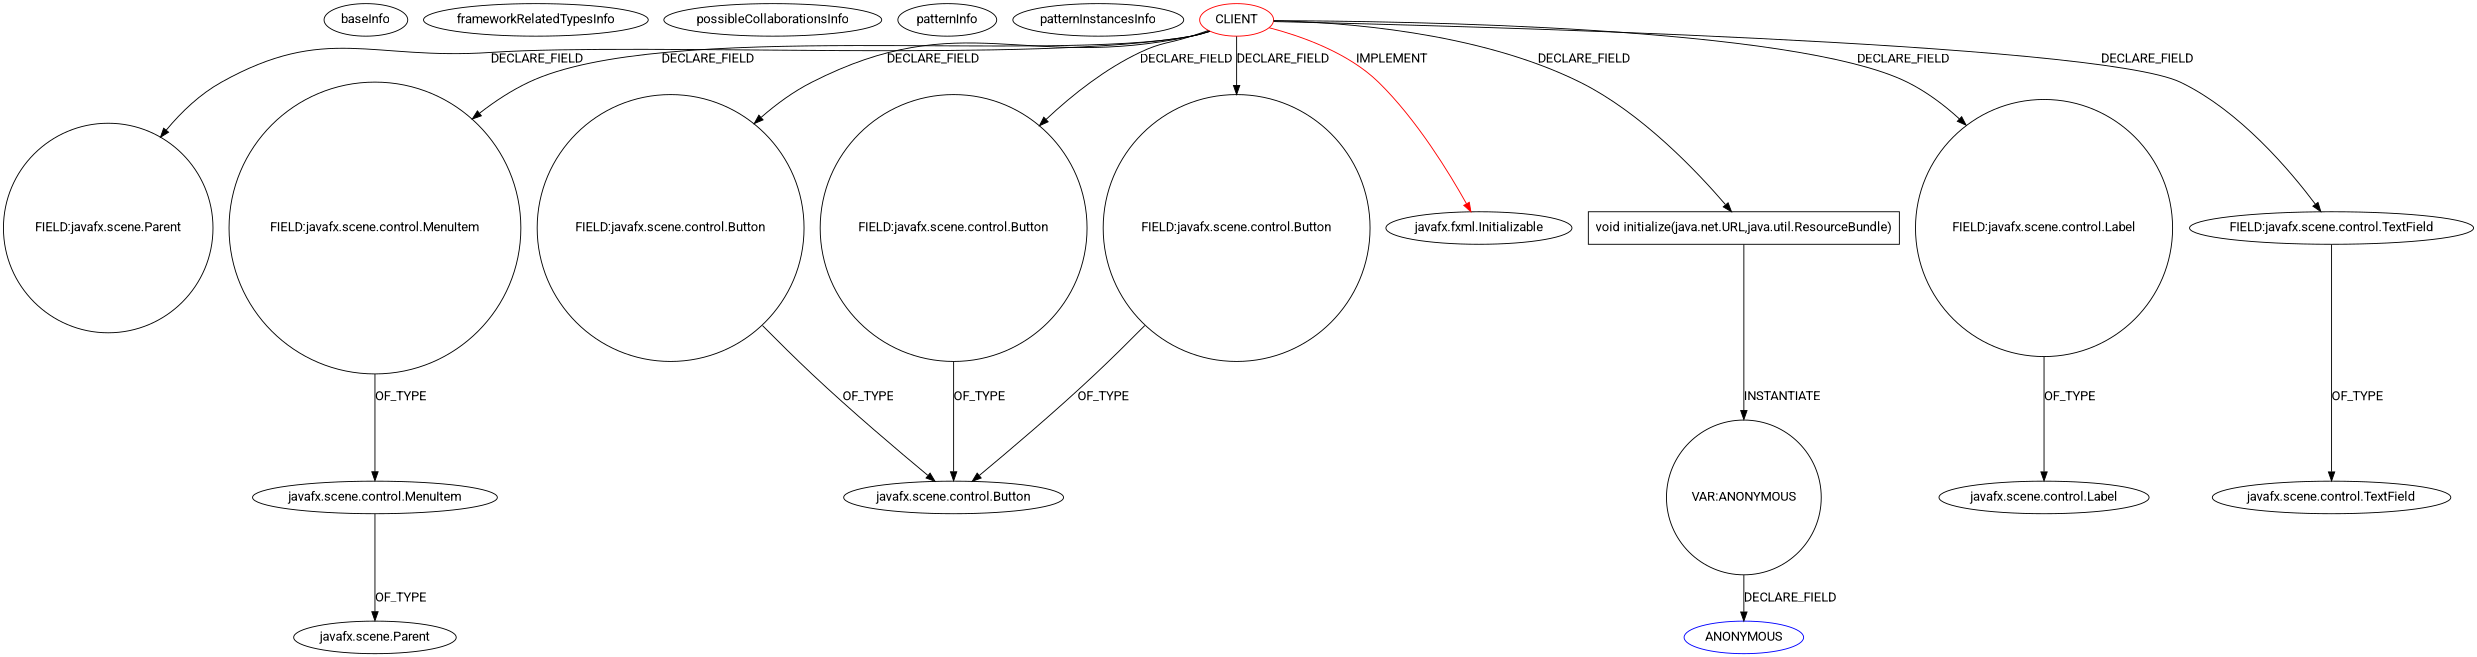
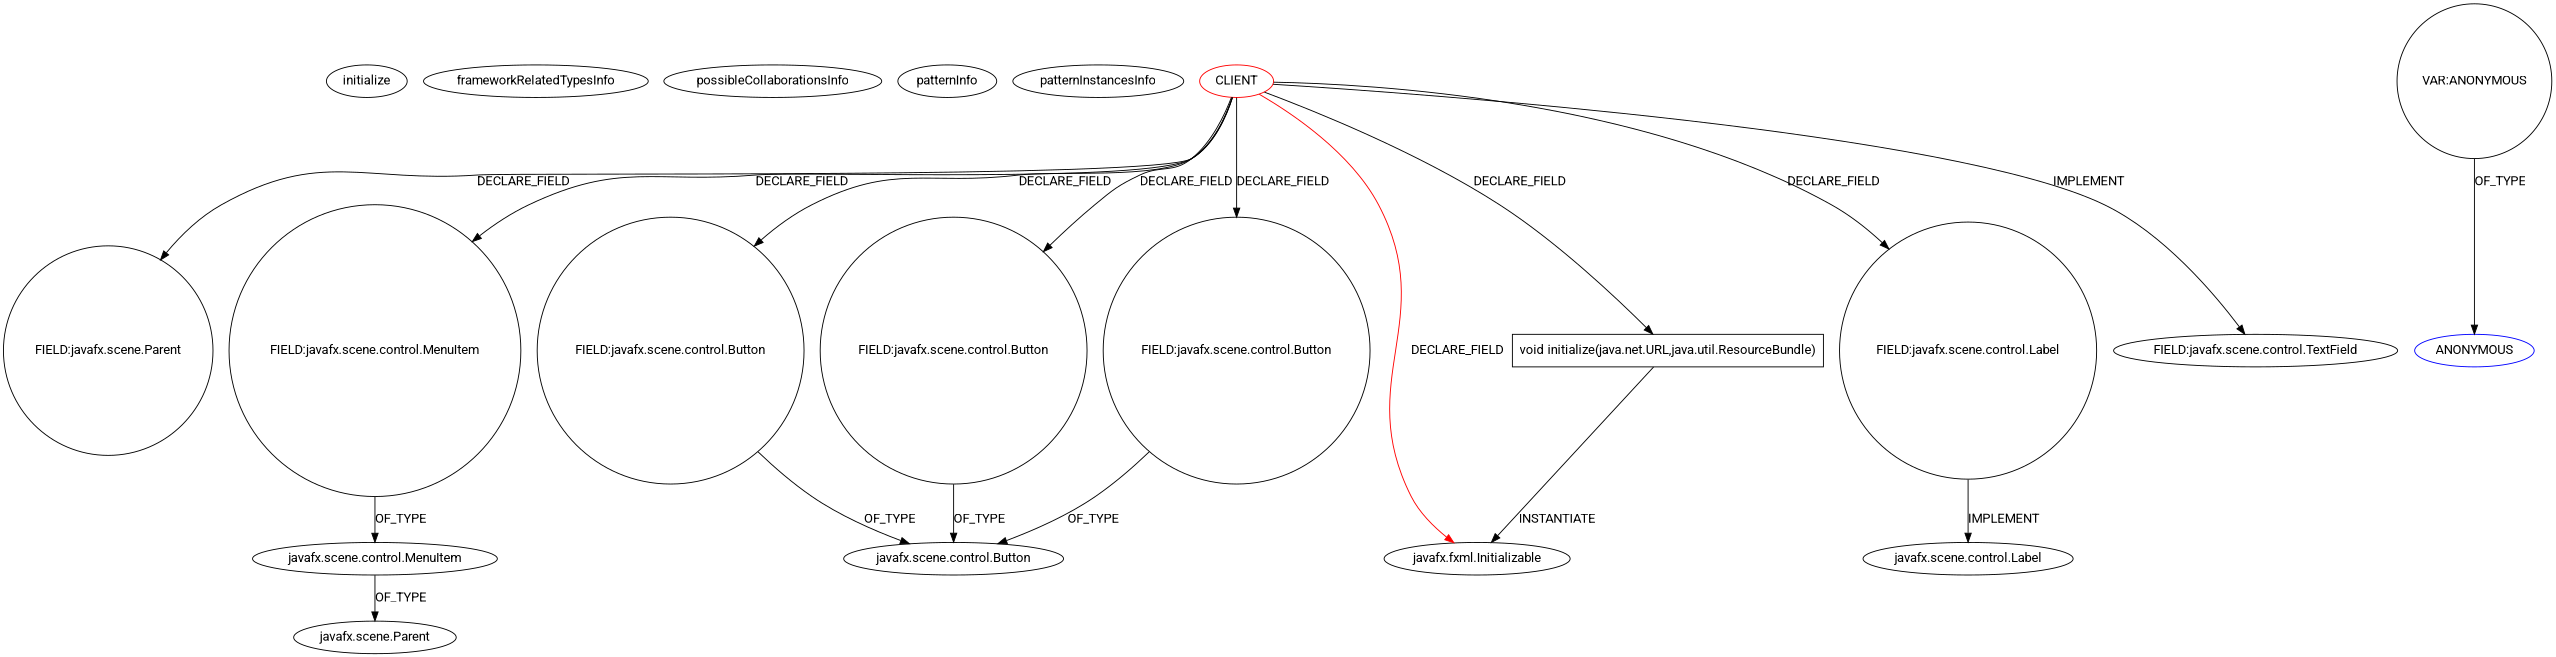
(366, 20) -> (367, 81)
(1392, 59) -> (1458, 351)
(2148, 59) -> (2089, 182)
(1744, 327) -> (1576, 451)
(2070, 397) -> (2004, 519)
(2332, 497) -> none
(1790, 598) -> (2501, 182)
